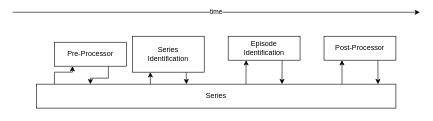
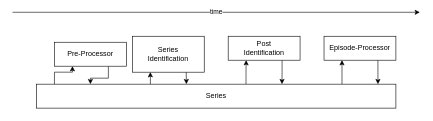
(264, 48) -> (264, 48)
(360, 48) -> (360, 48)
